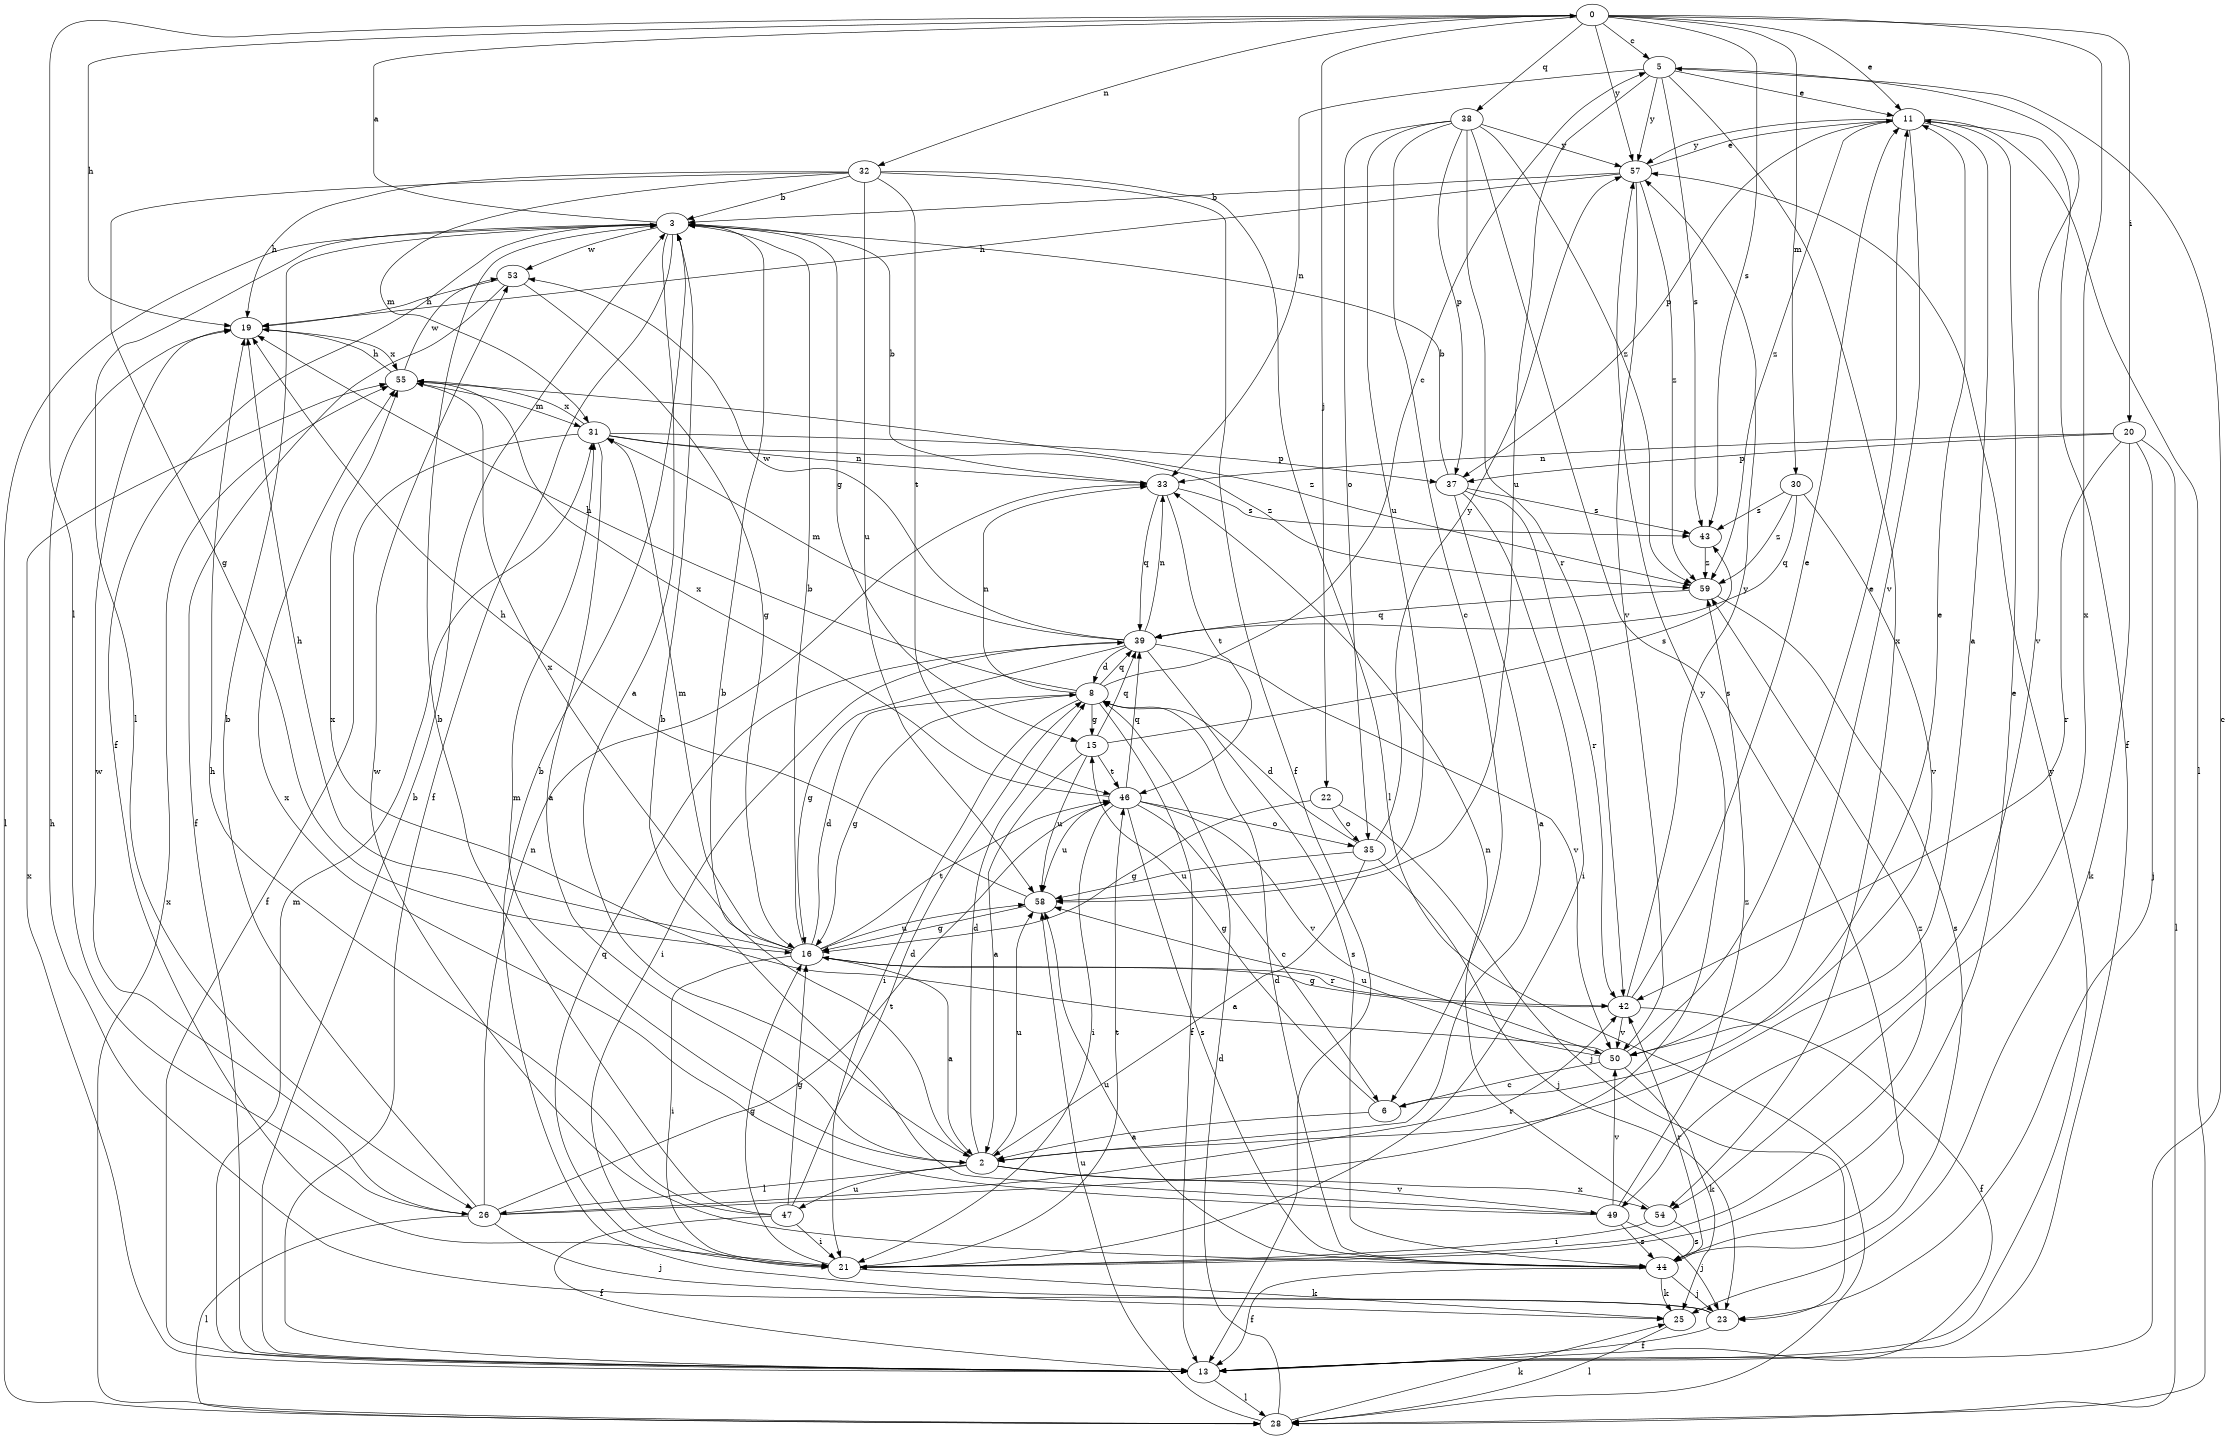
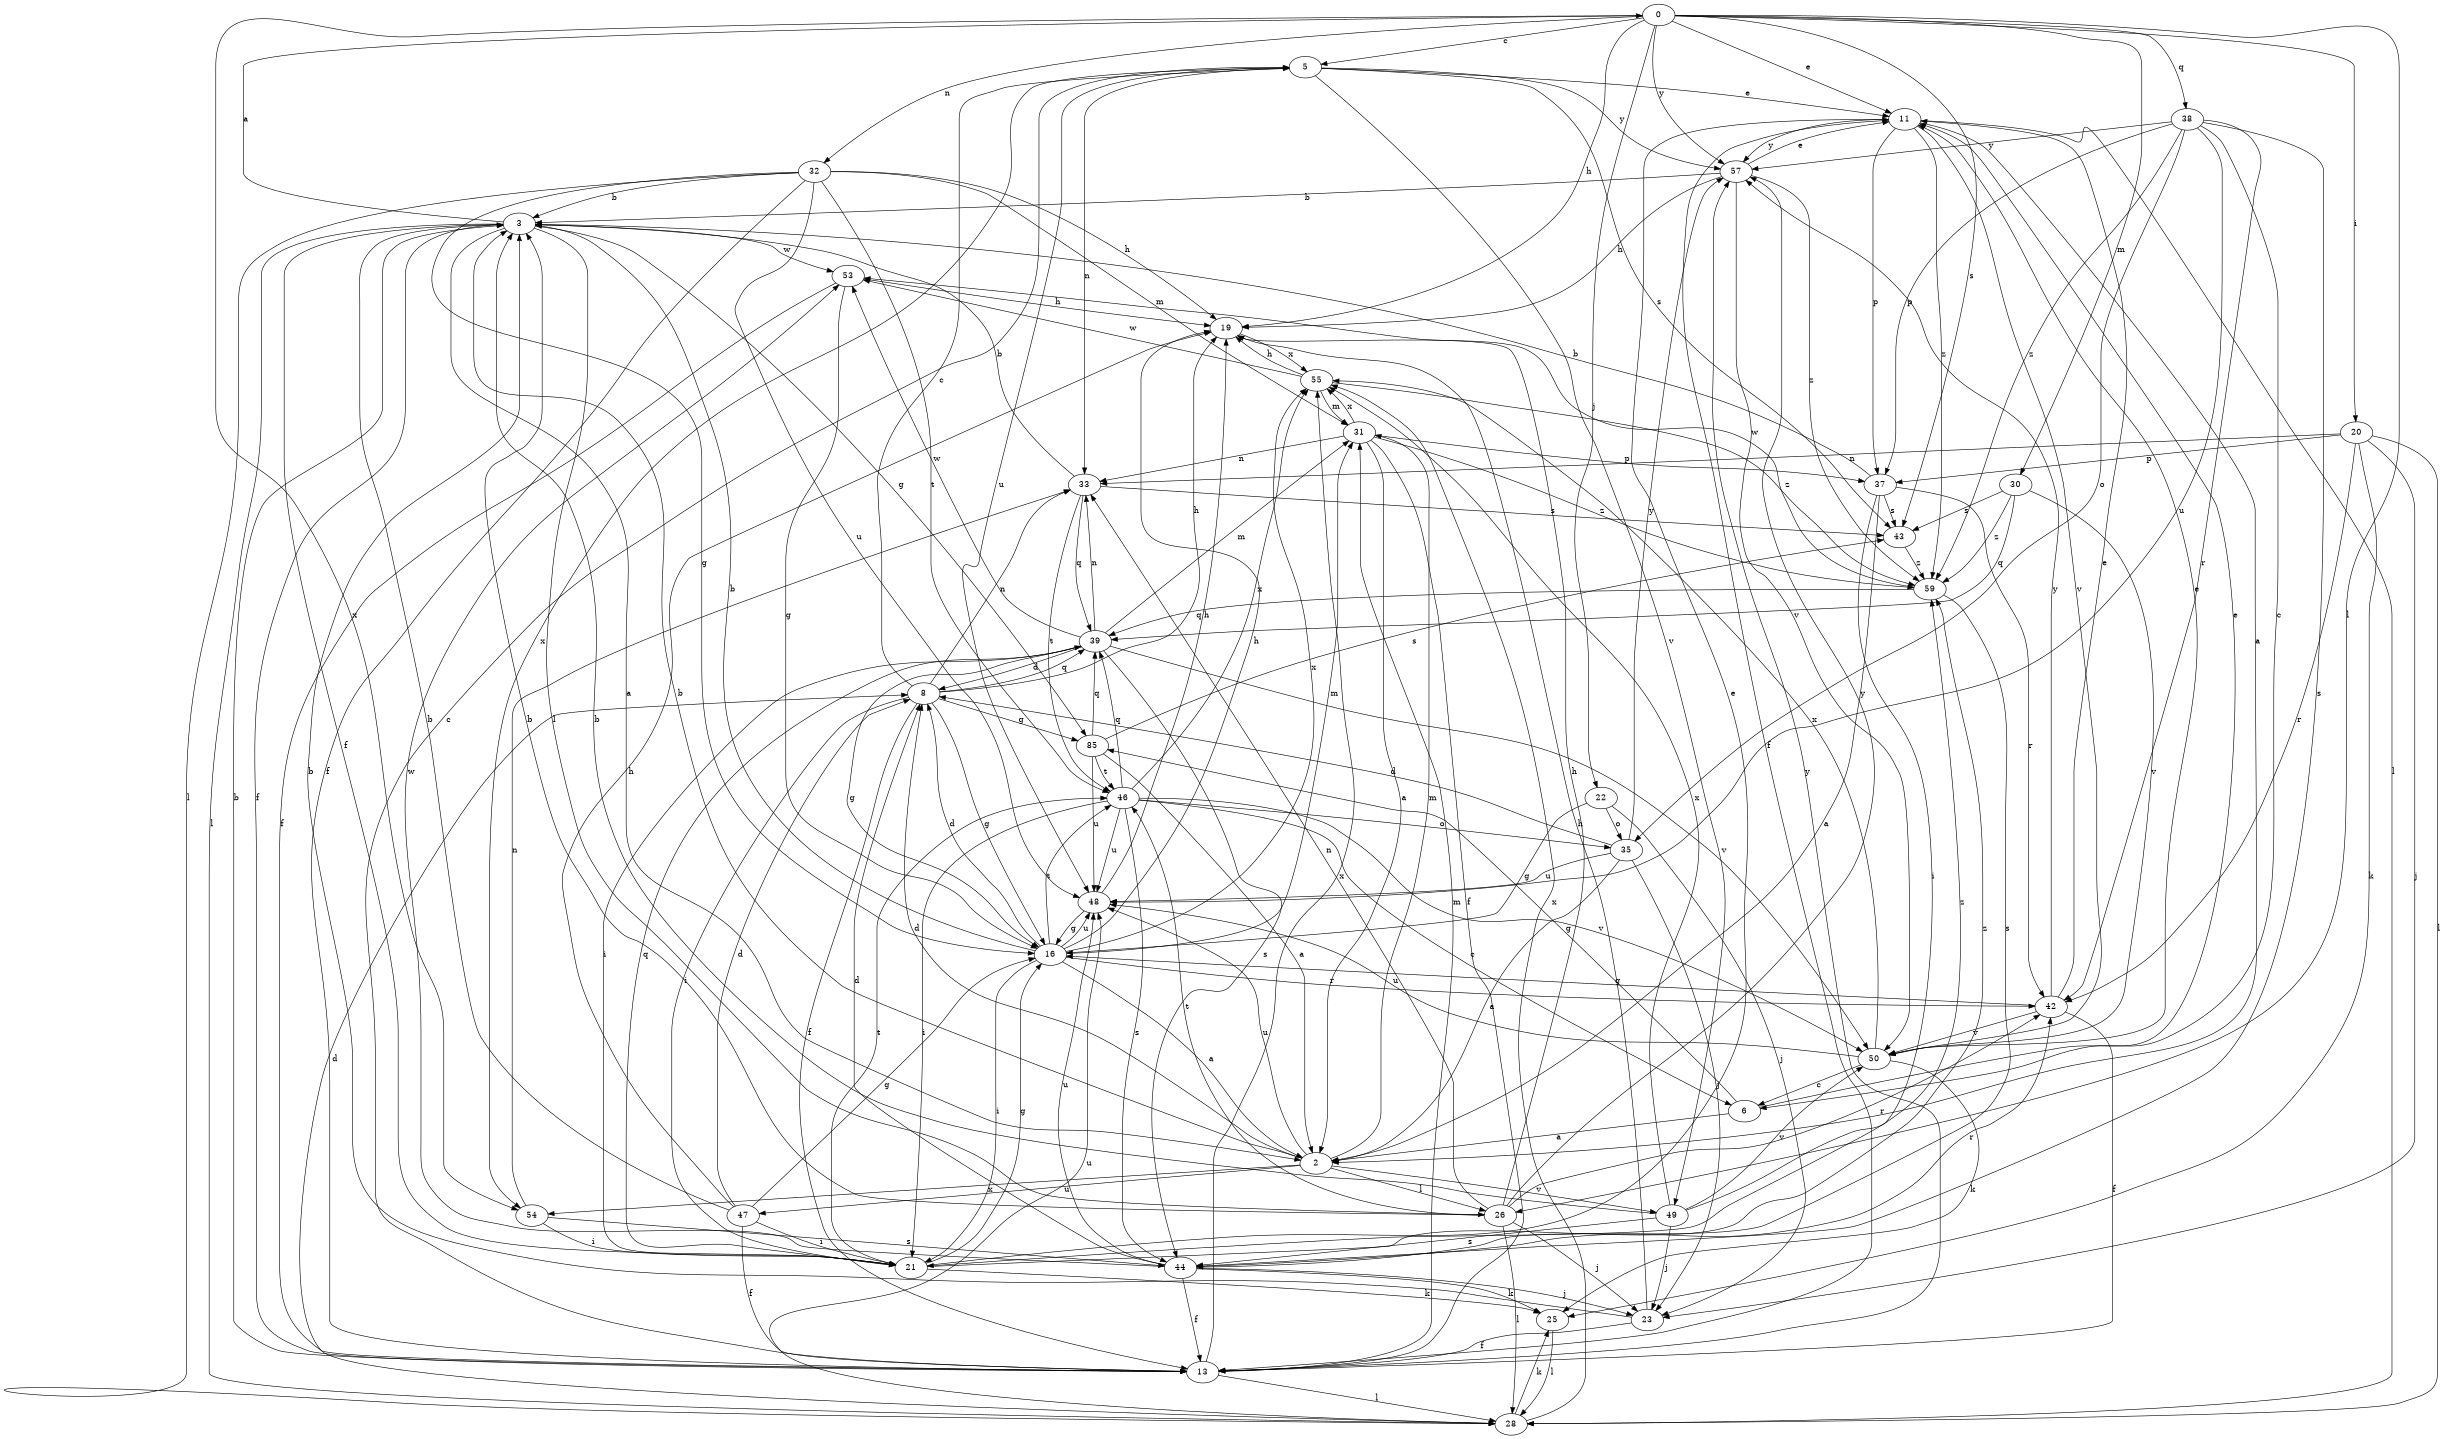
none -> (1387, 335)
(1092, 746) -> (1092, 746)
(99, 772) -> (1575, 772)
(1040, 902) -> (1094, 902)
(1100, 1301) -> (1575, 1262)
